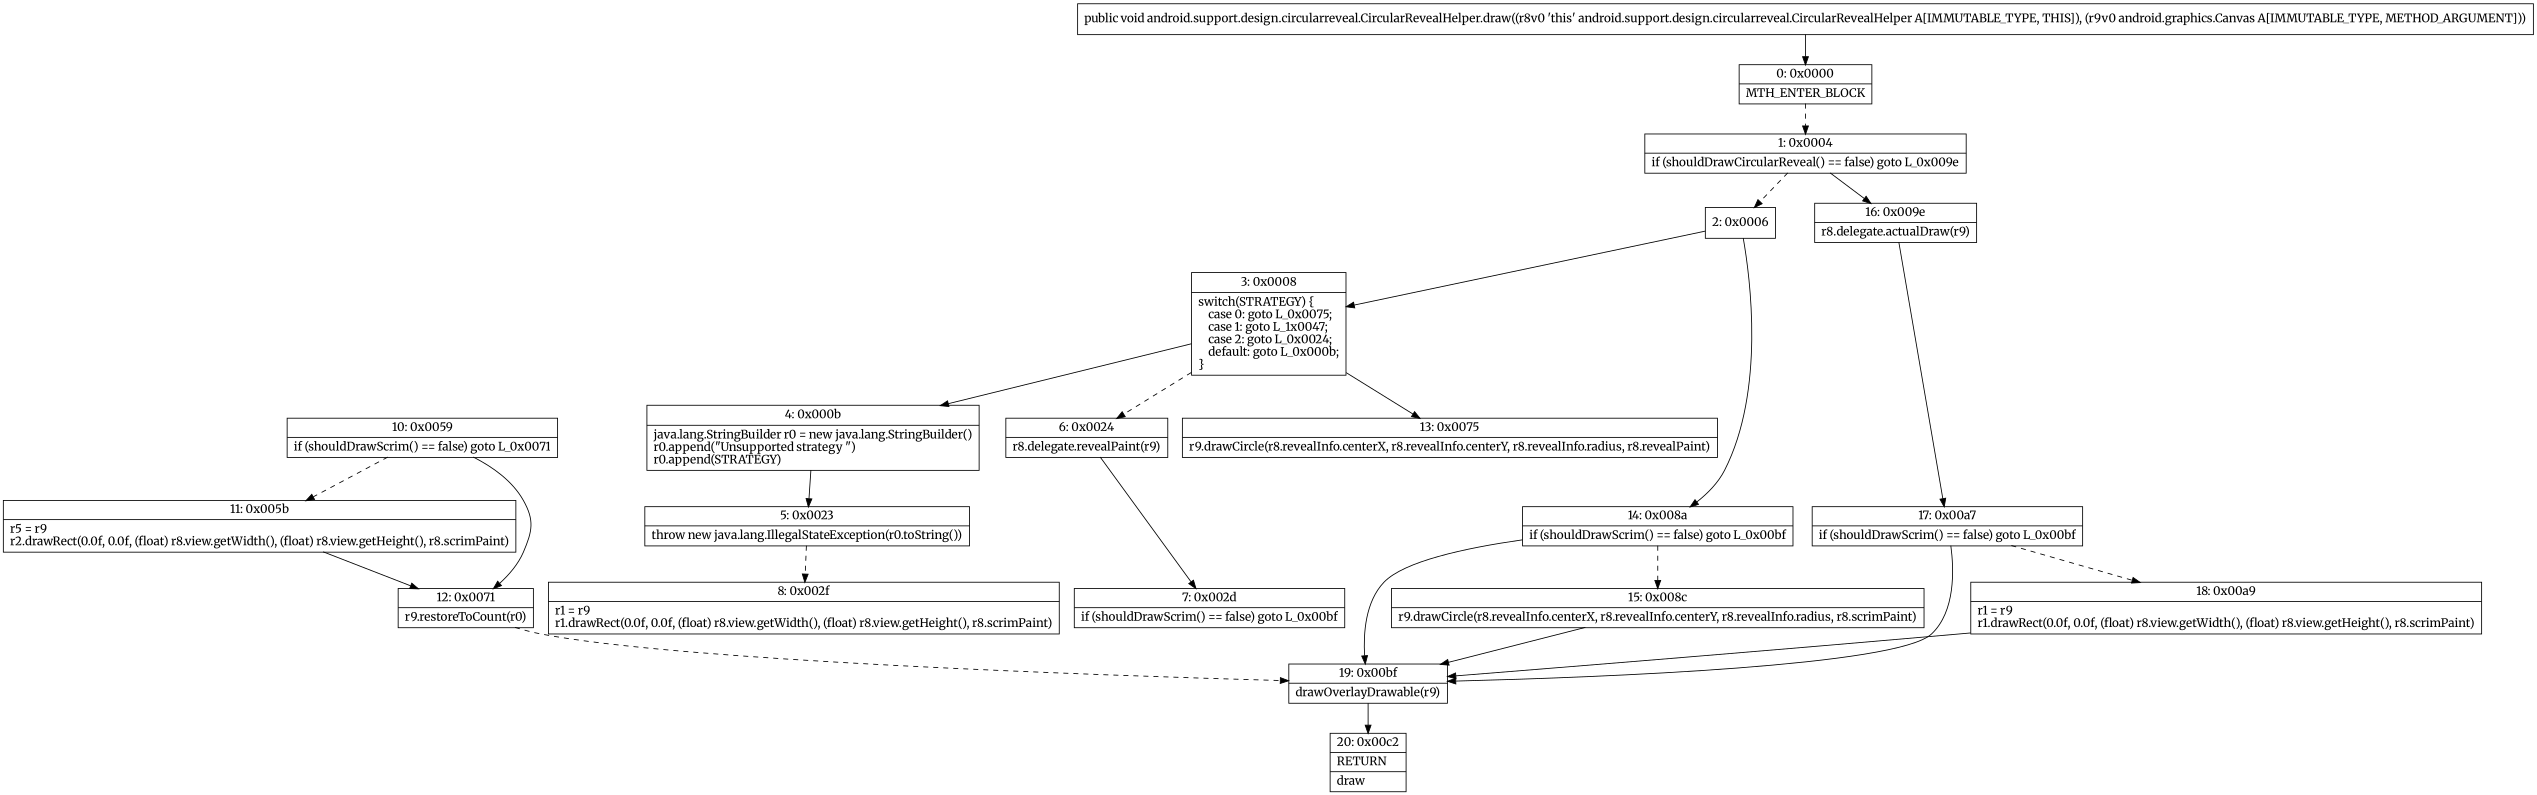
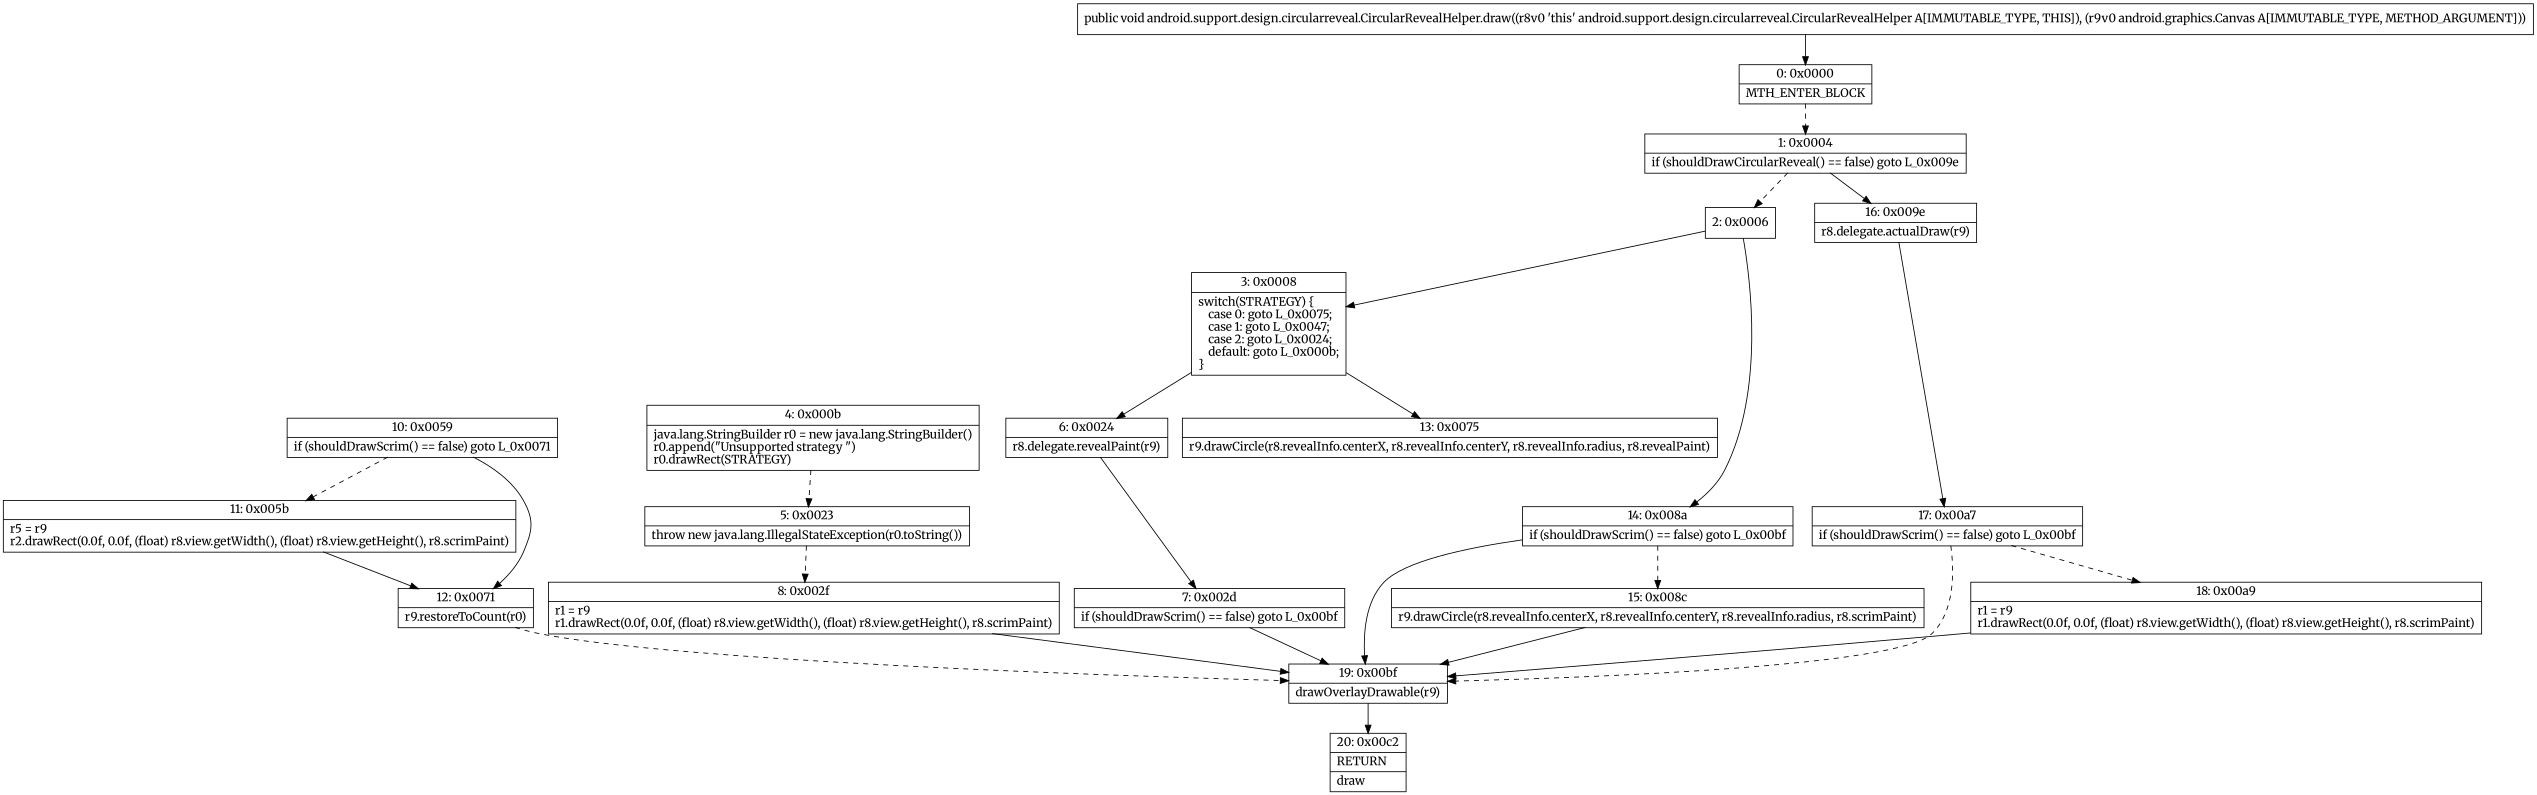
(1263, 327) -> (1264, 327)
(1070, 374) -> none
(1158, 393) -> (1158, 393)
(718, 460) -> (723, 460)
(810, 484) -> (810, 484)
none -> (1285, 644)
none -> (1136, 652)
(1742, 668) -> (1742, 668)
